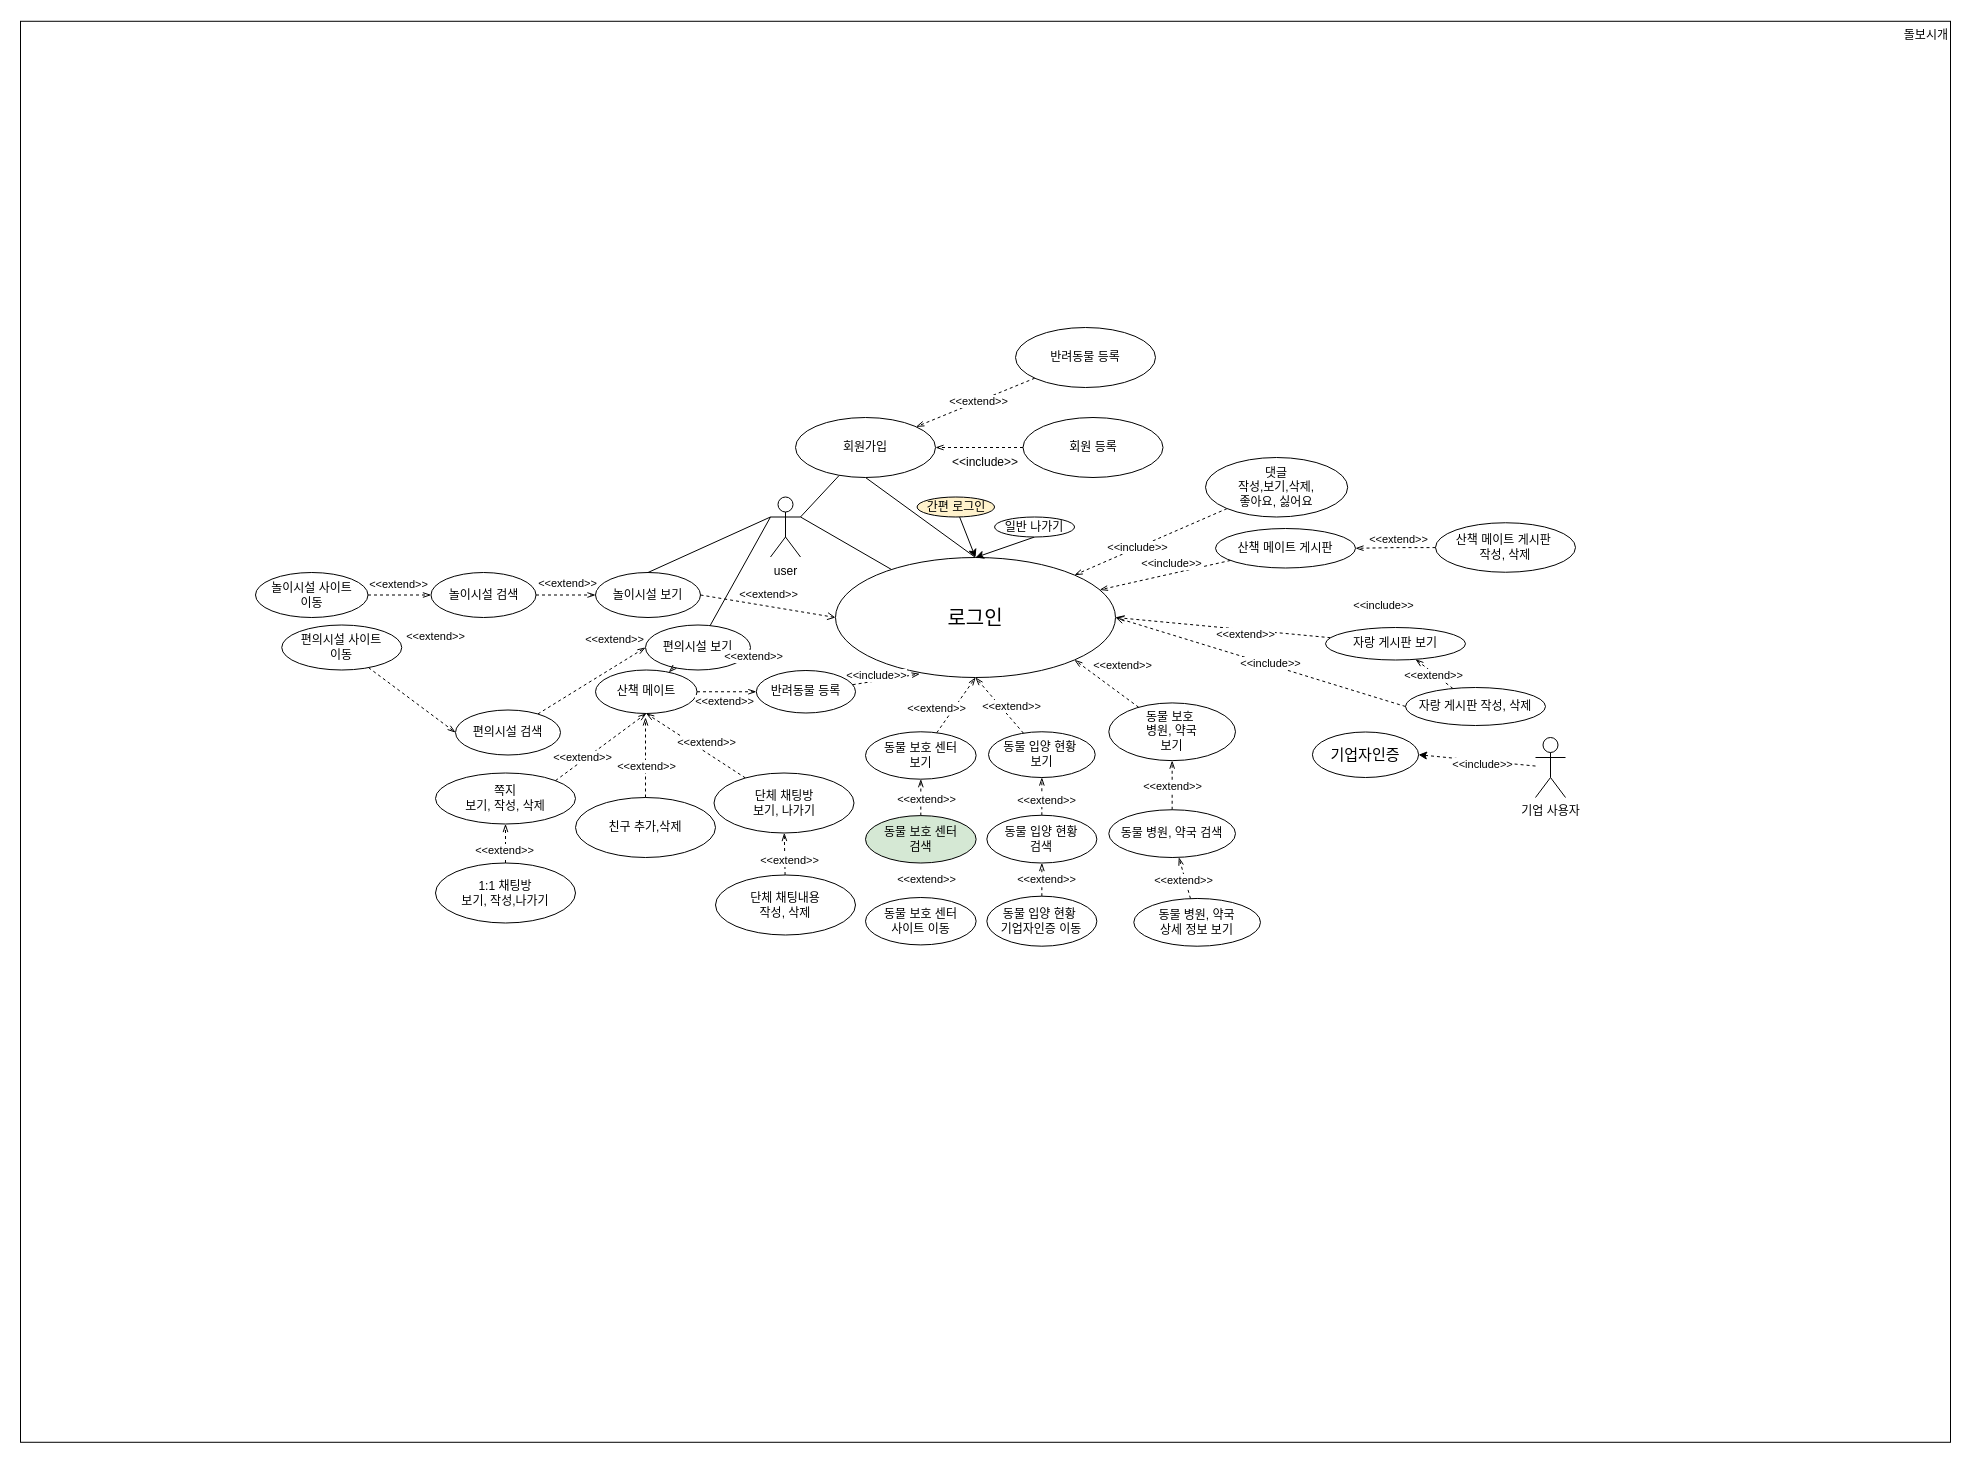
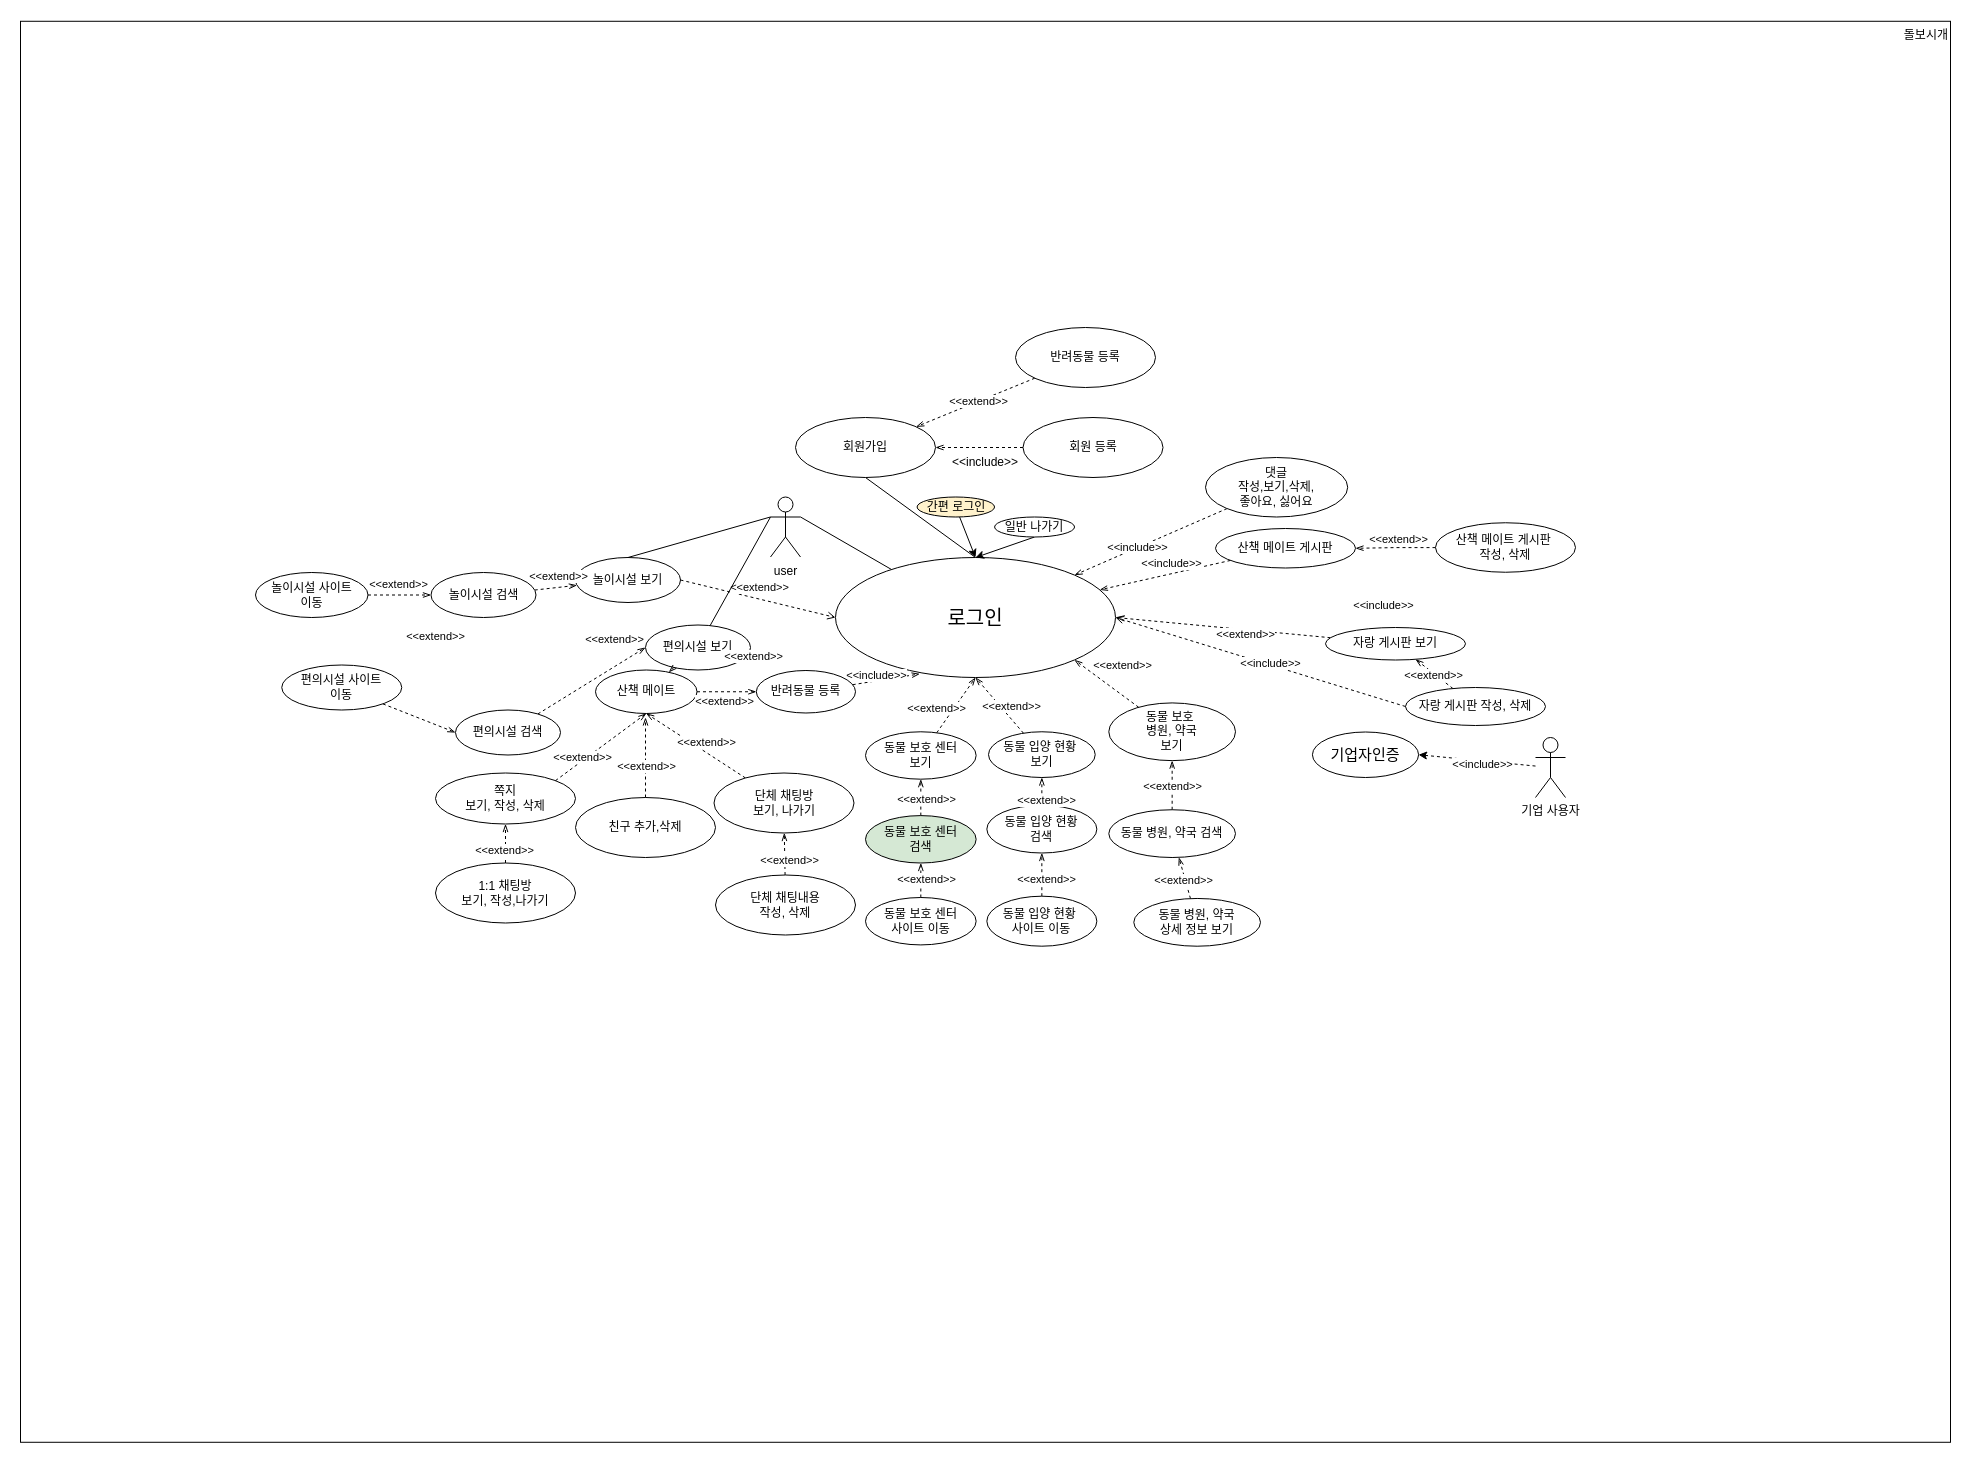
(821, 495) -> none
(648, 595) -> (628, 580)
(342, 648) -> (342, 688)
(1042, 839) -> (1042, 829)
none -> (921, 892)
(1042, 922) -> (1042, 922)
